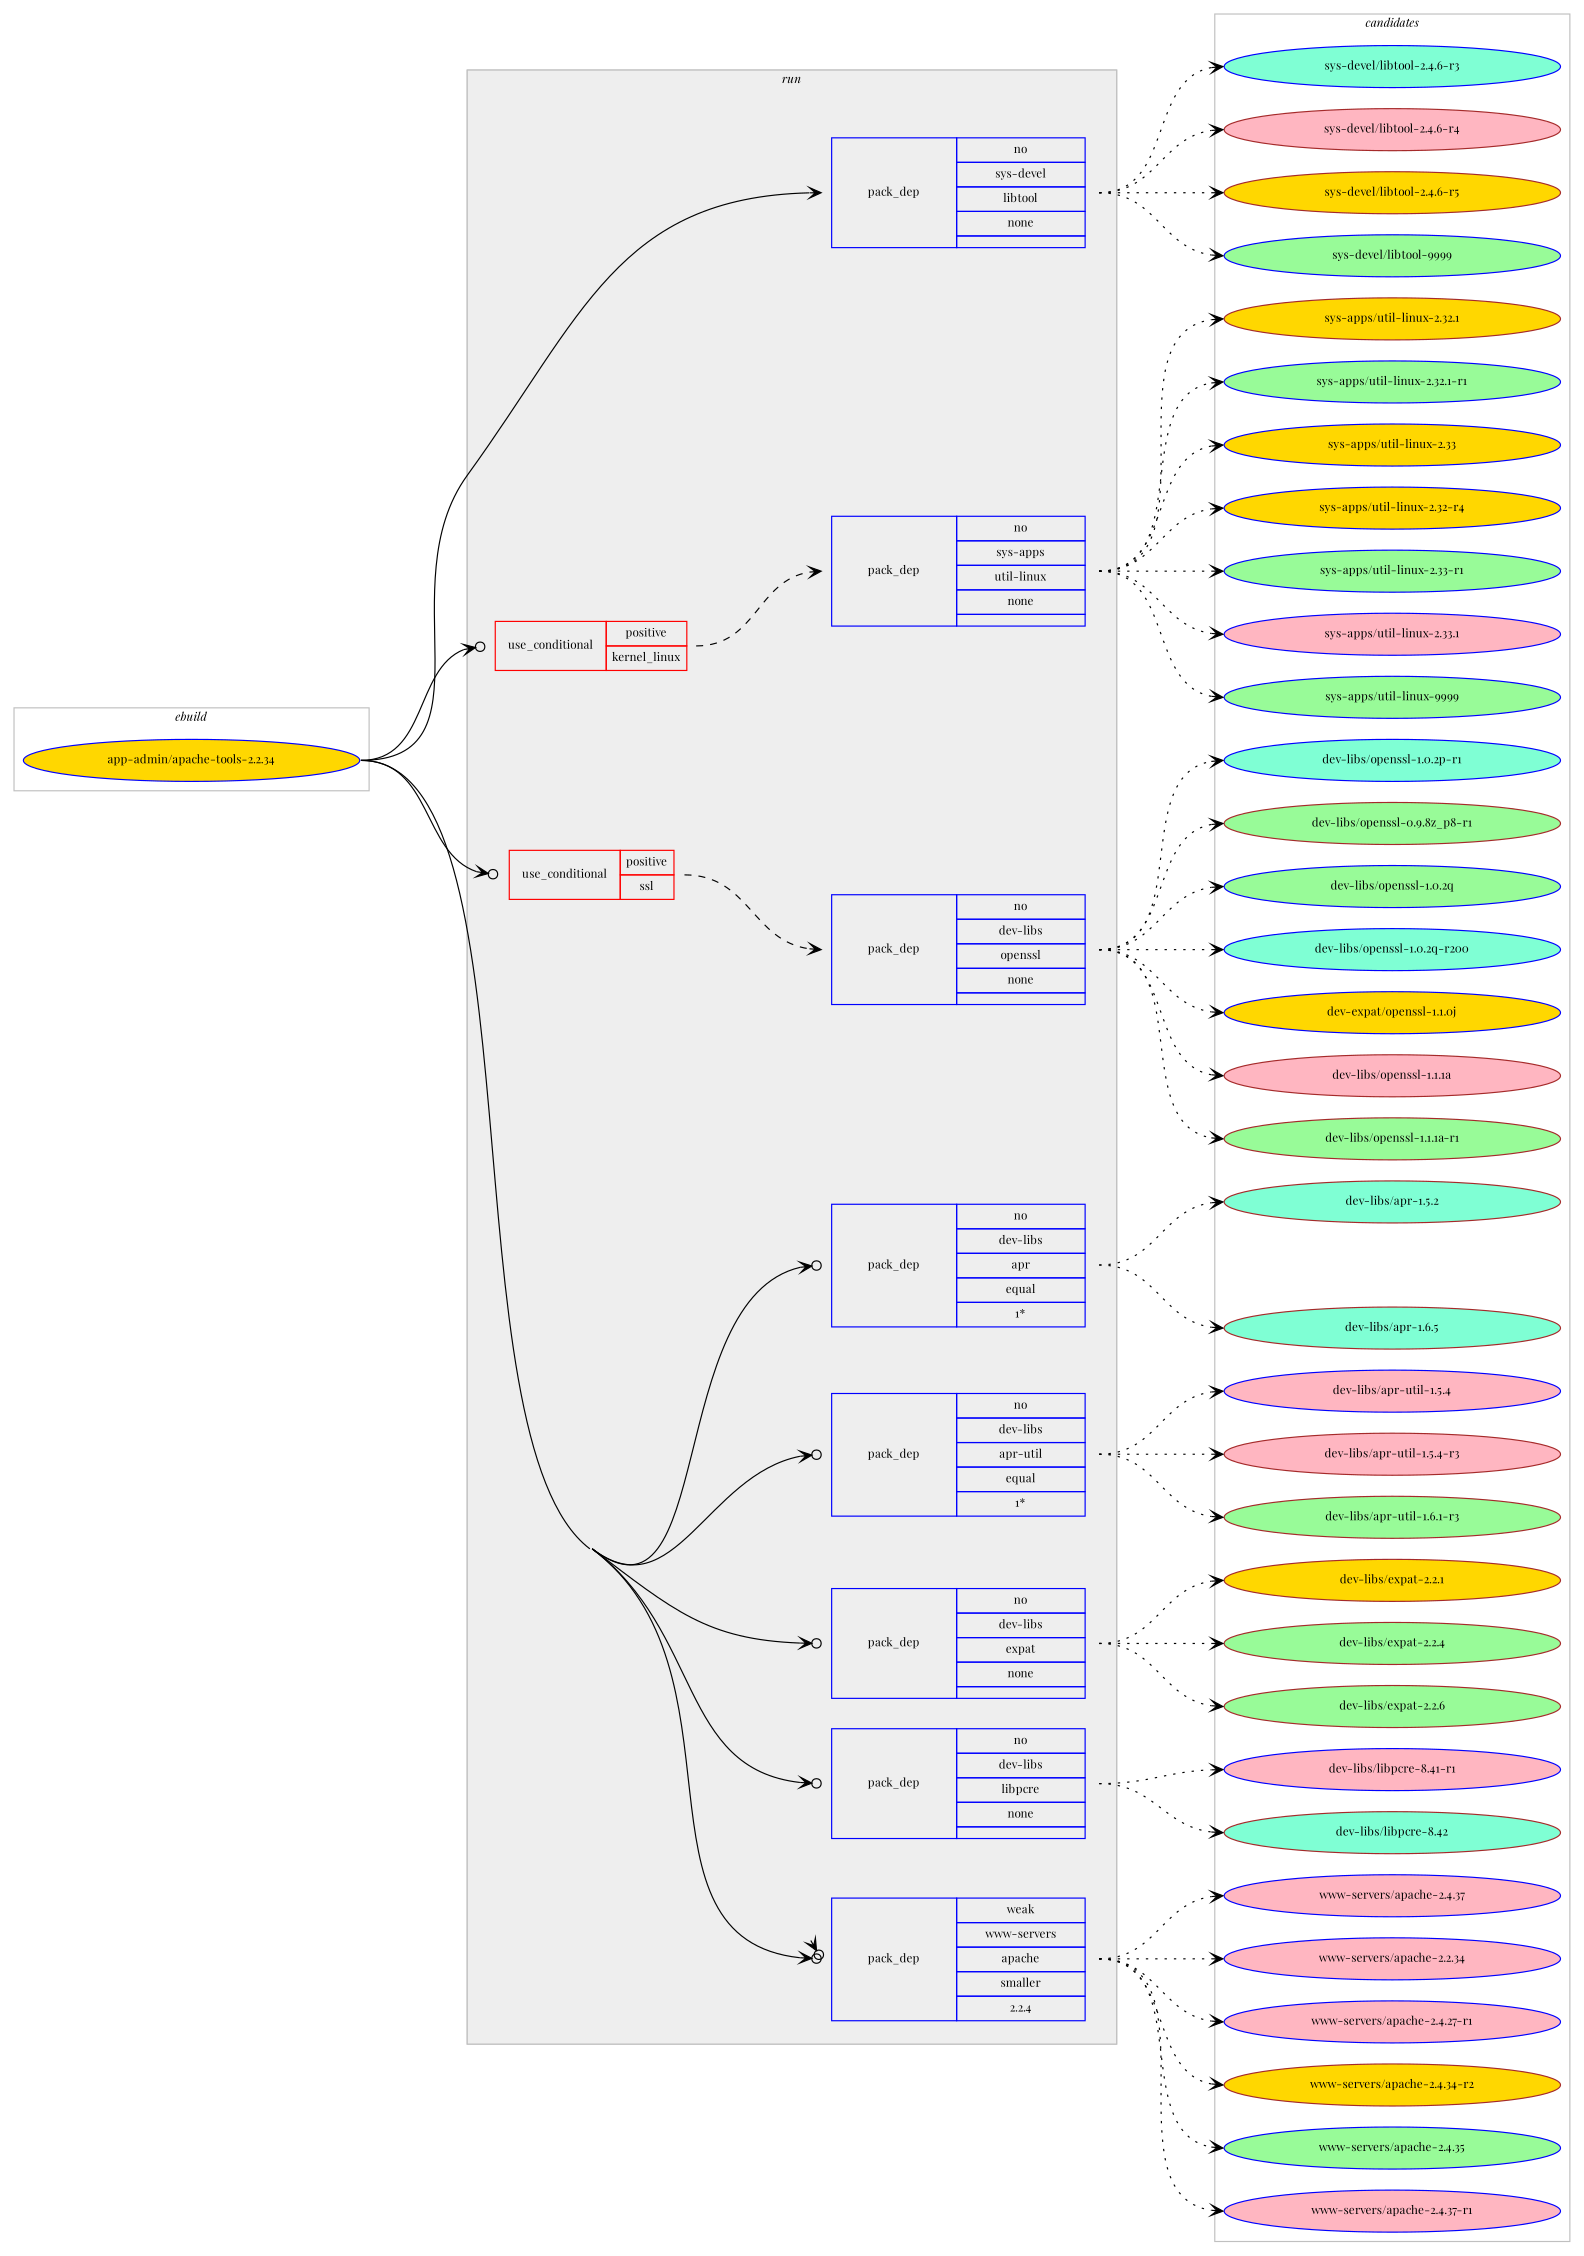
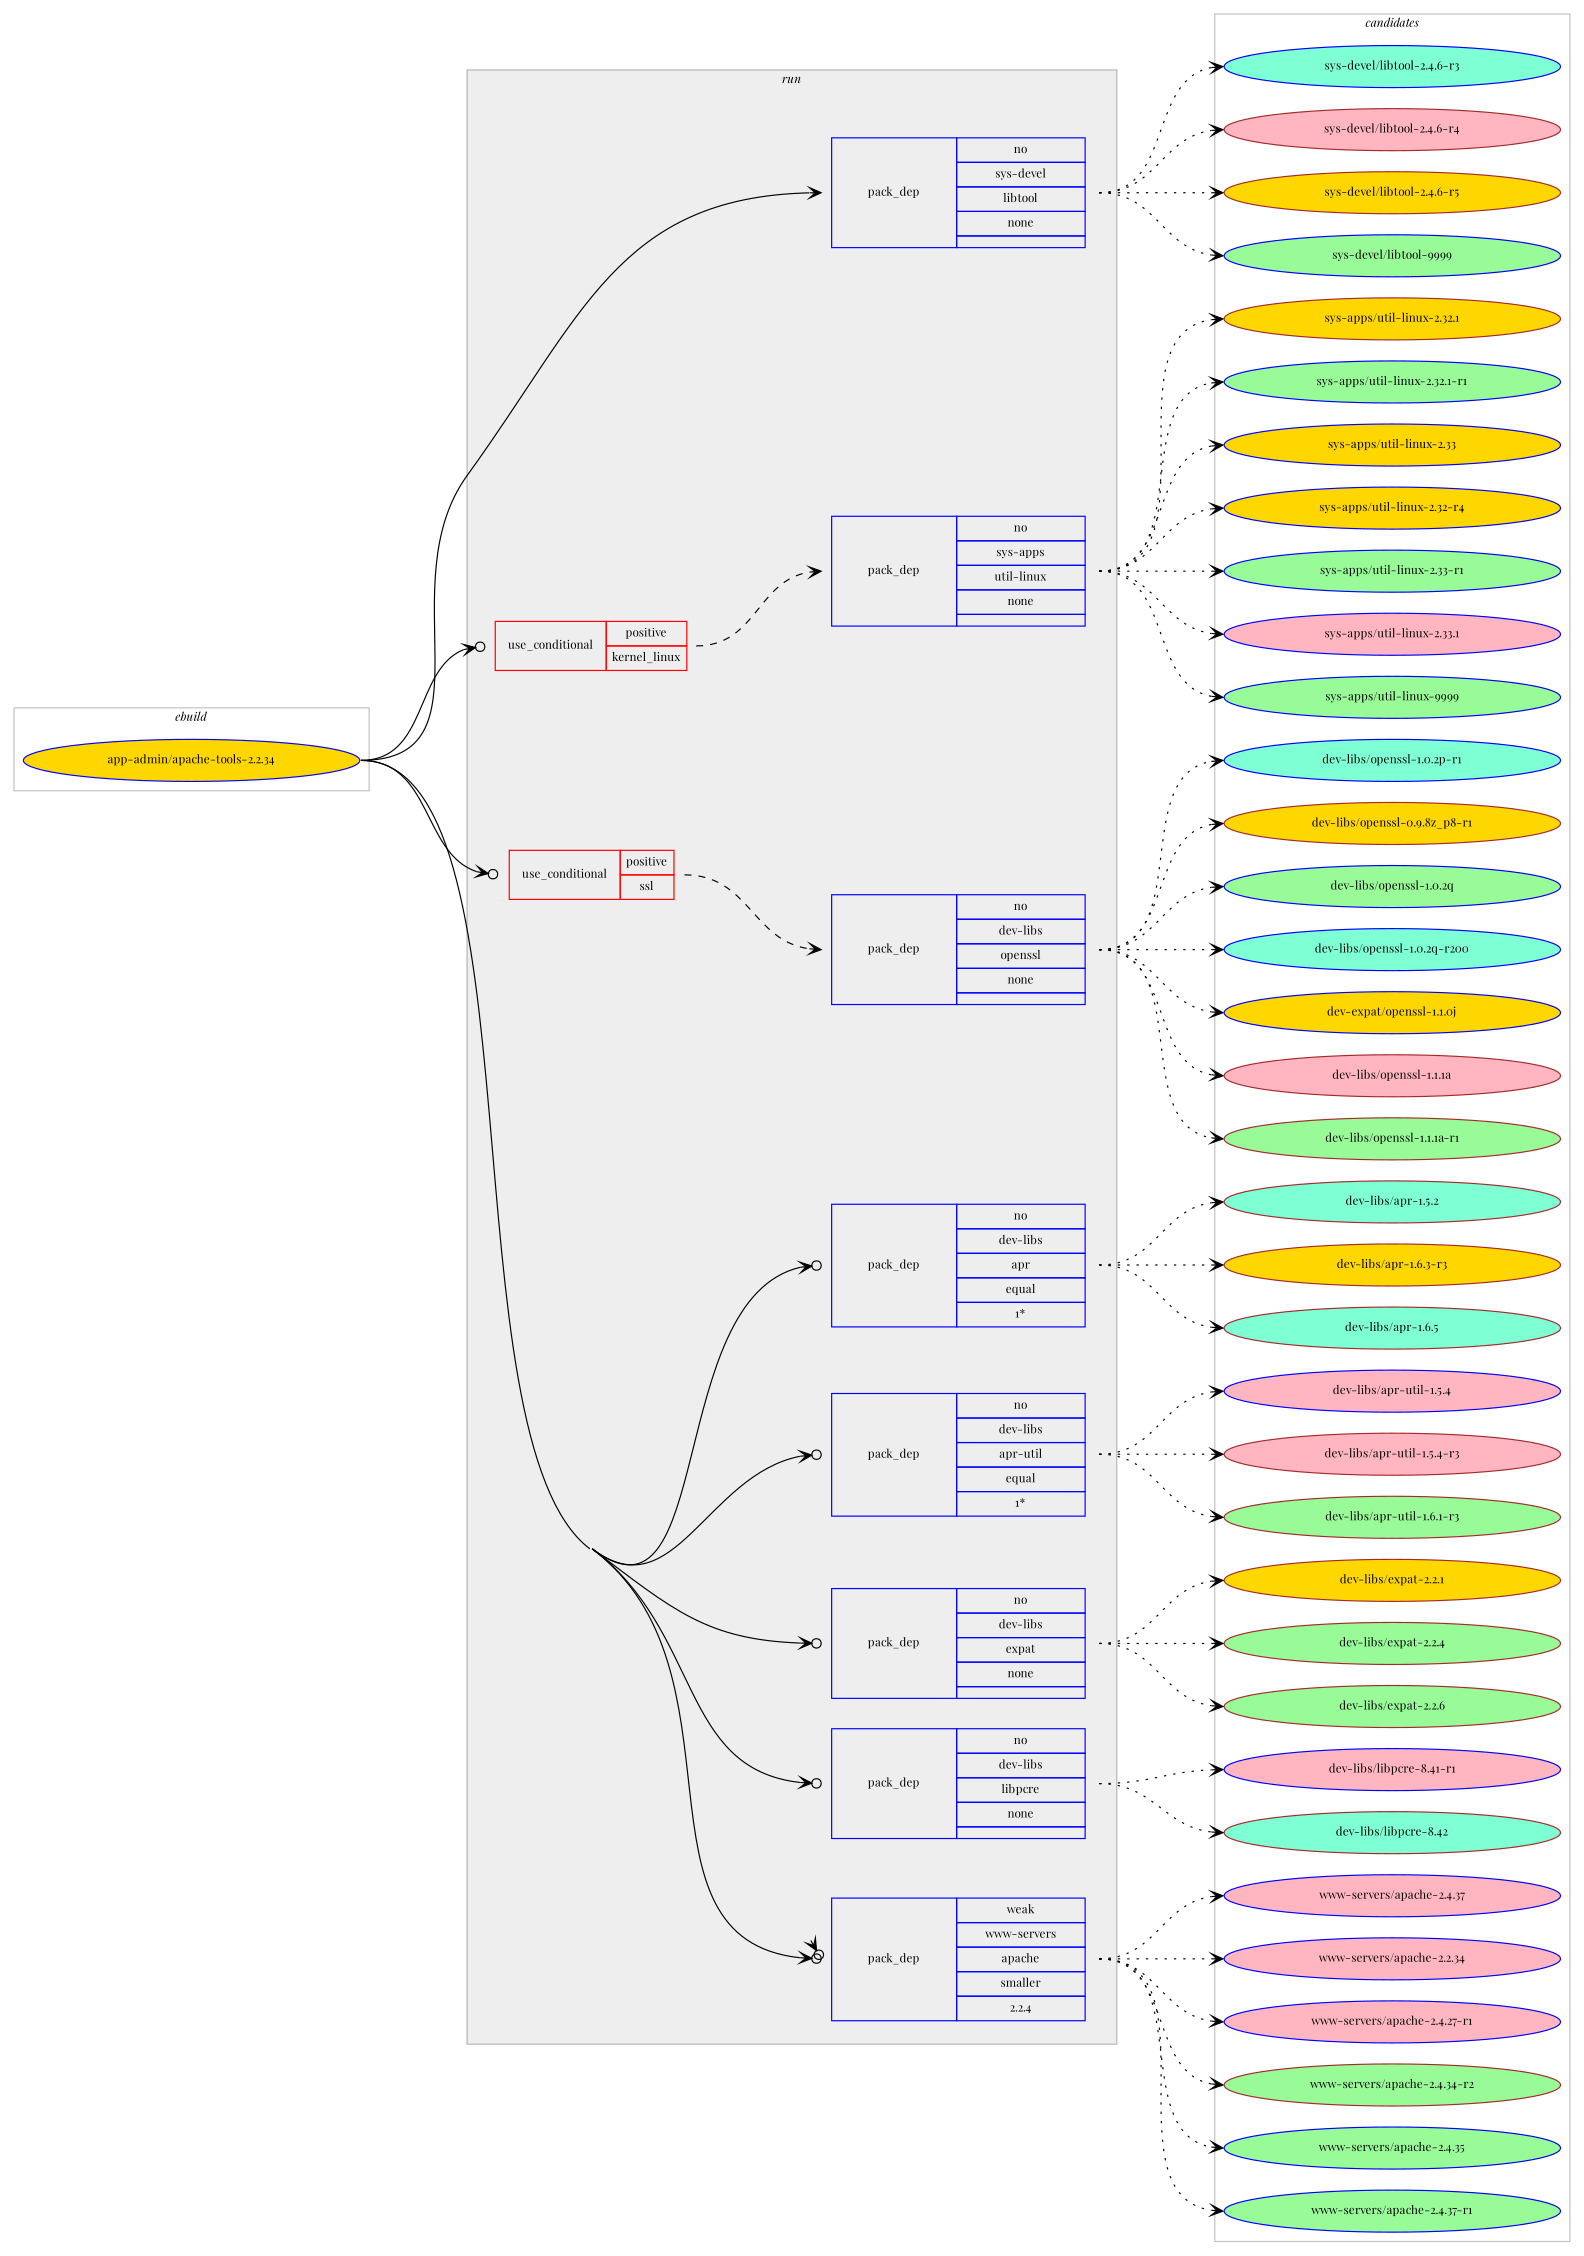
(1392, 823) -> (1392, 823)
none -> (1392, 1265)
(1392, 2085) -> (1392, 2085)
(1392, 2211) -> (1392, 2211)
